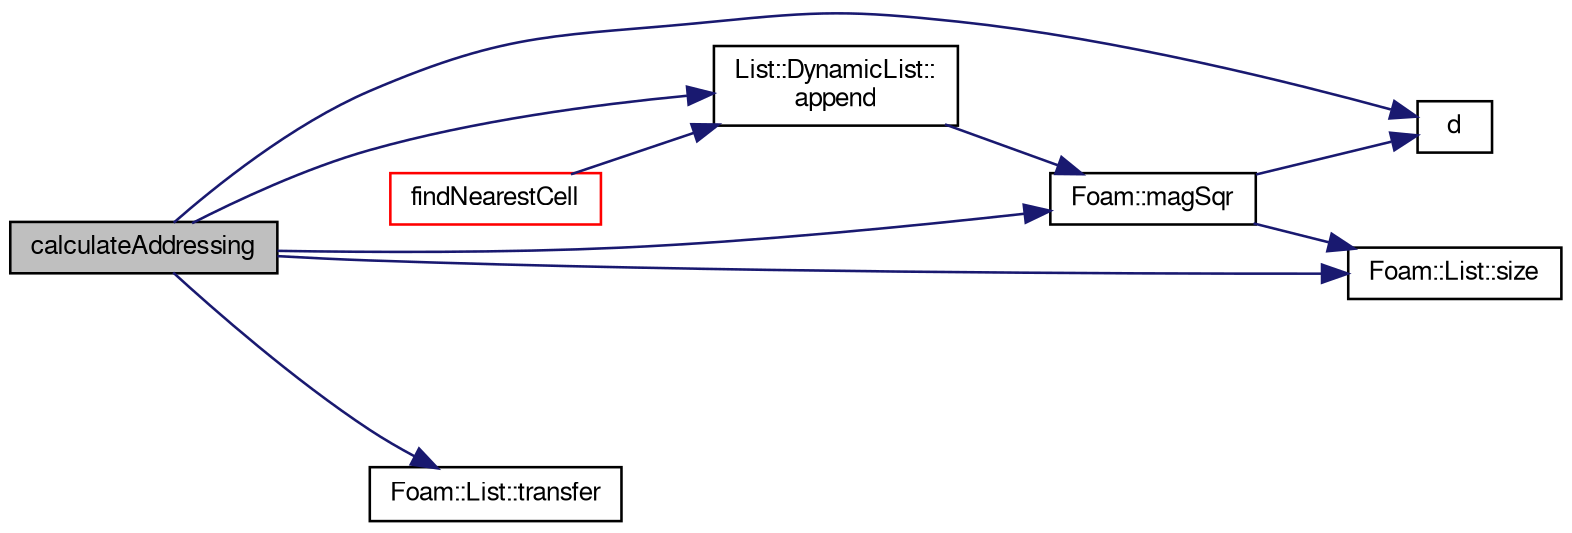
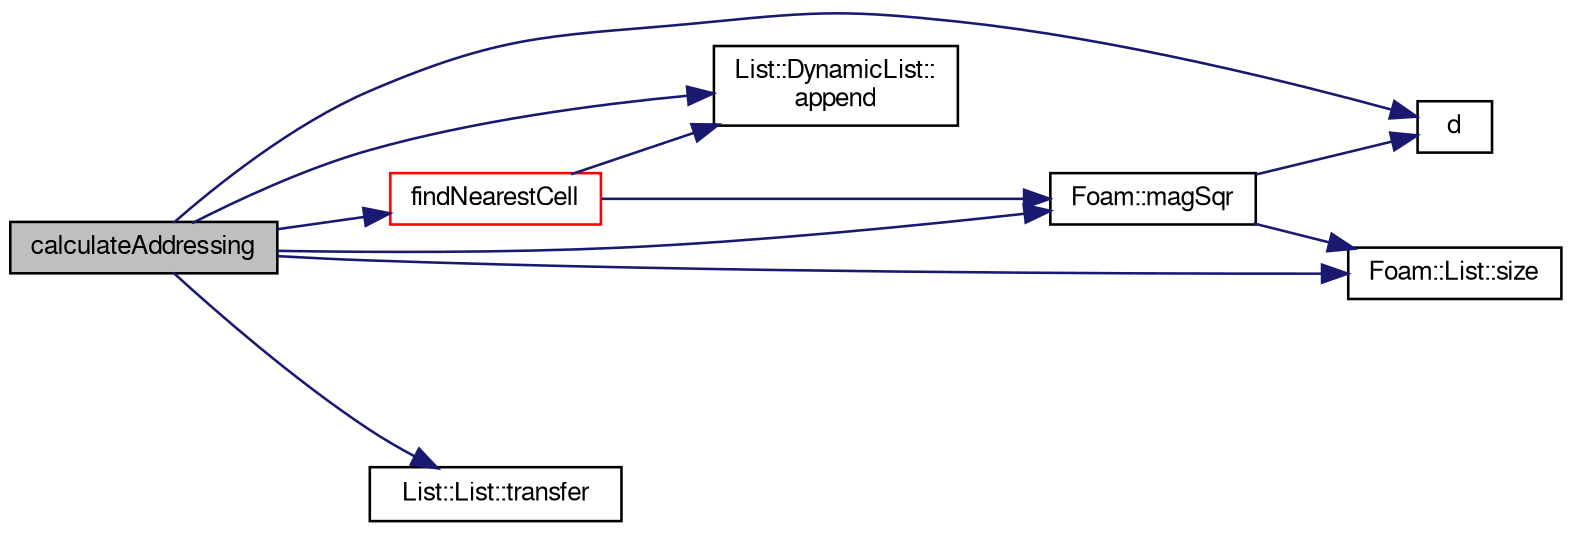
(1001, 145) -> (813, 199)
none -> (321, 223)
(496, 494) -> (496, 494)
